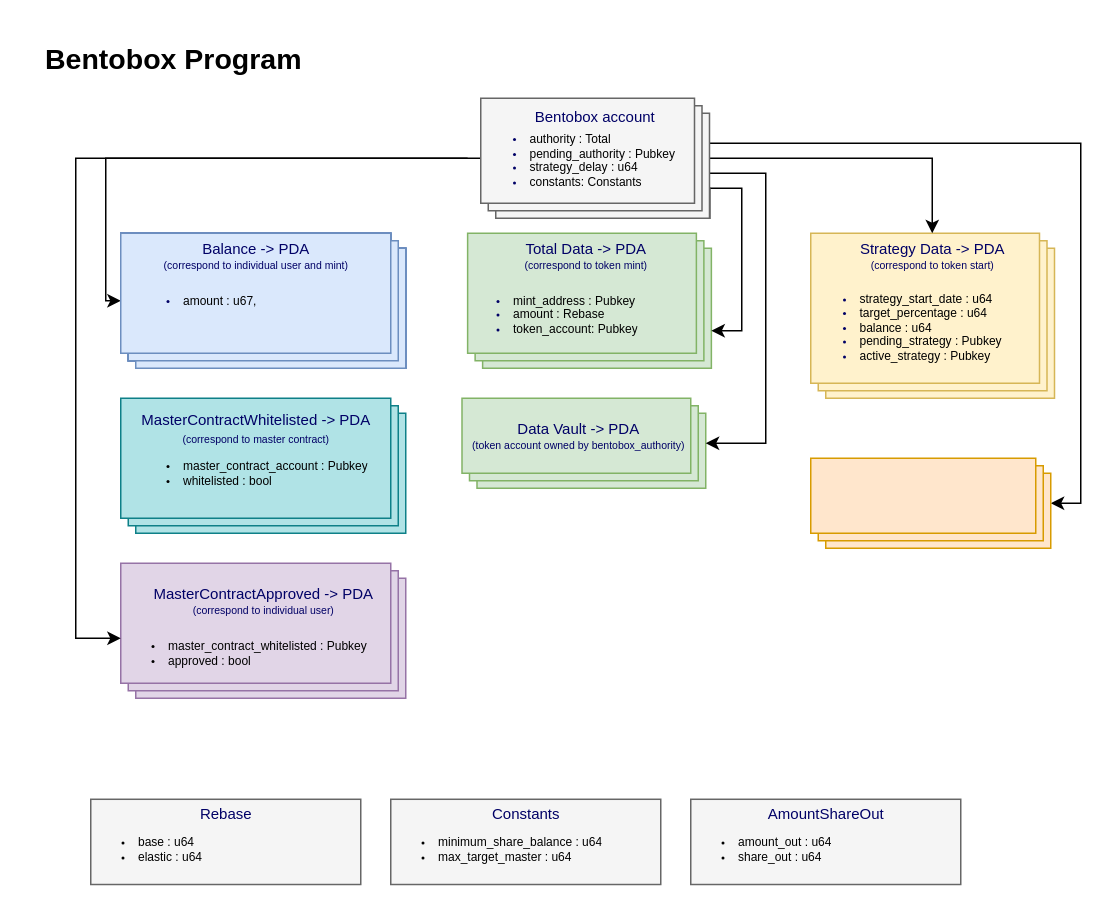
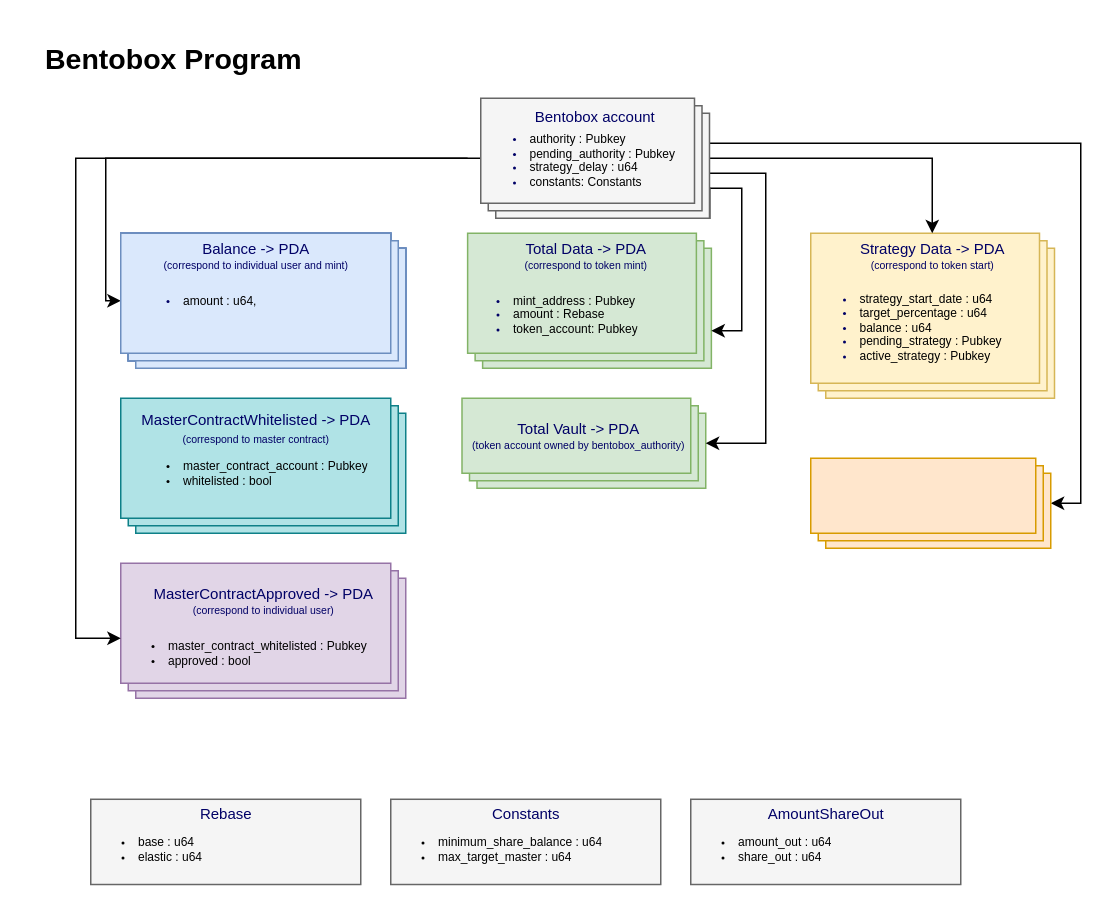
(550, 158) -> (550, 158)
(161, 290) -> (161, 290)
(579, 436) -> (579, 436)
